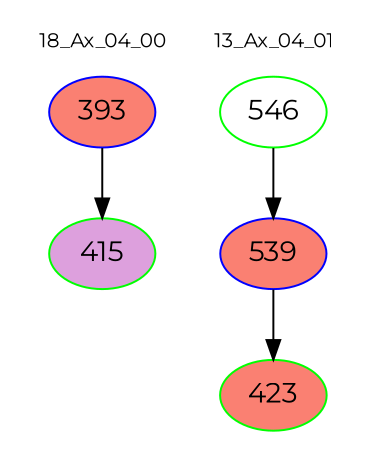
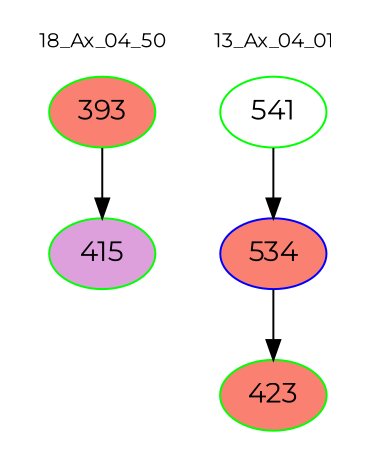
(103, 42) -> (103, 42)
(102, 112) -> (102, 112)
(273, 112) -> (273, 112)
(273, 254) -> (273, 254)
